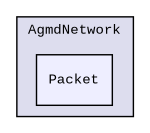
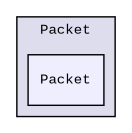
(75, 30) -> (66, 30)
